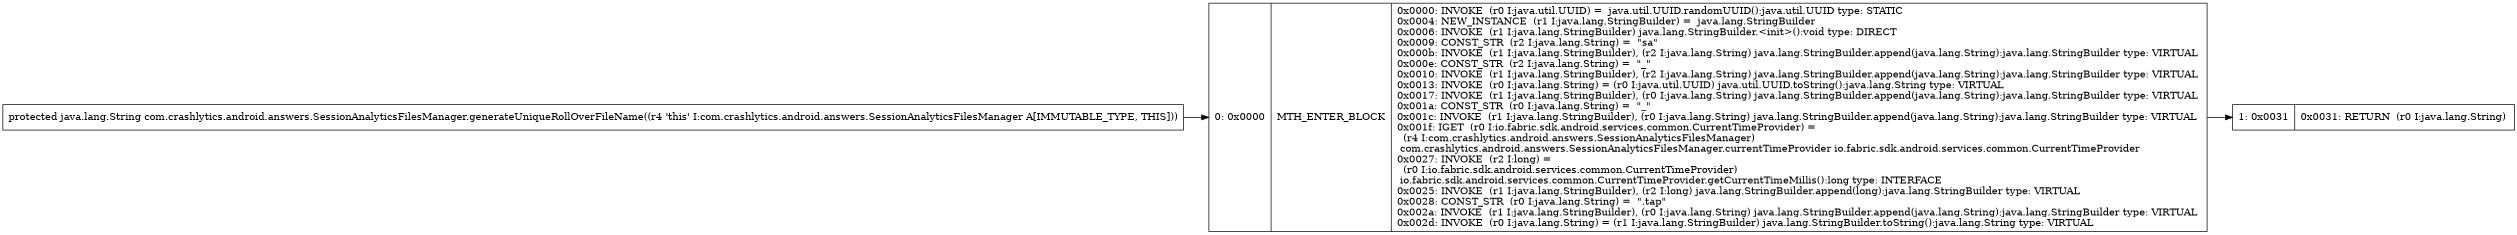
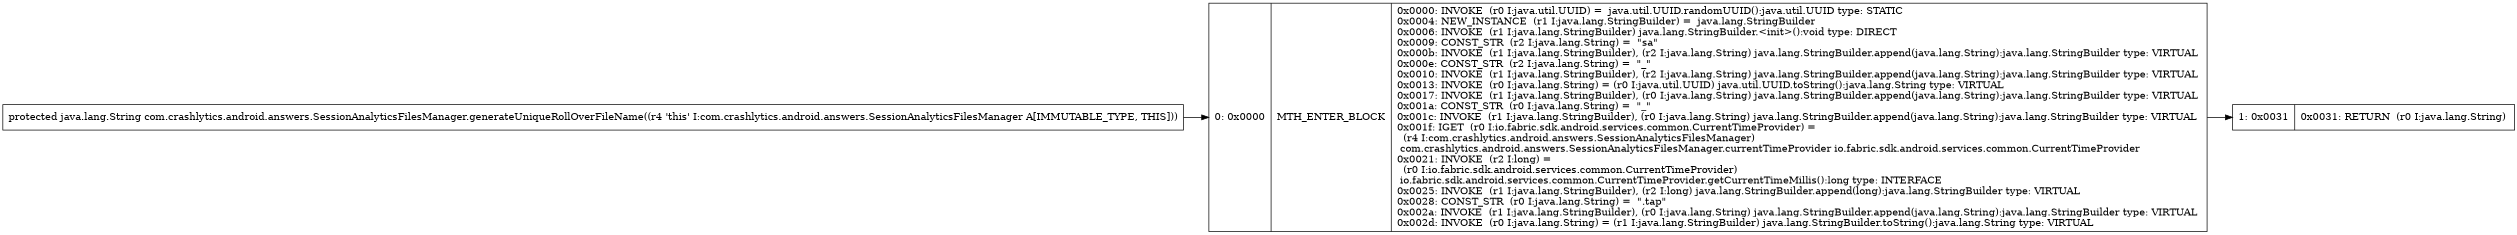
(1476, 159) -> (1476, 159)
